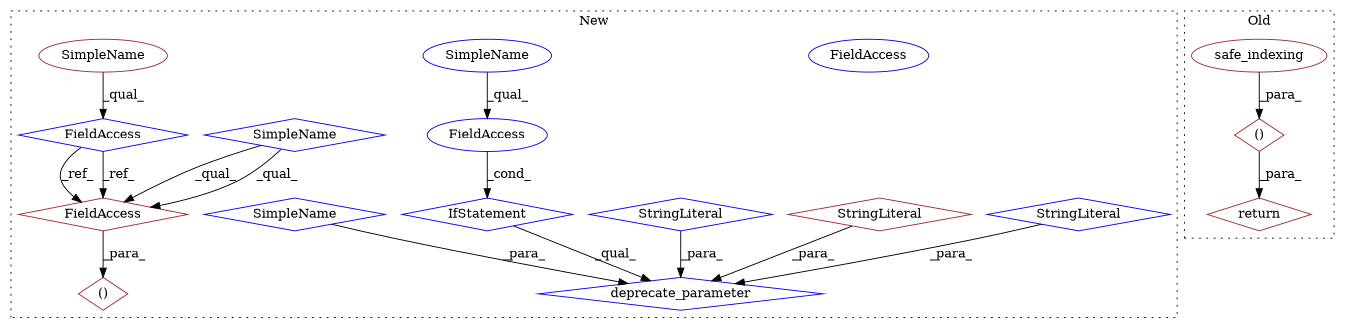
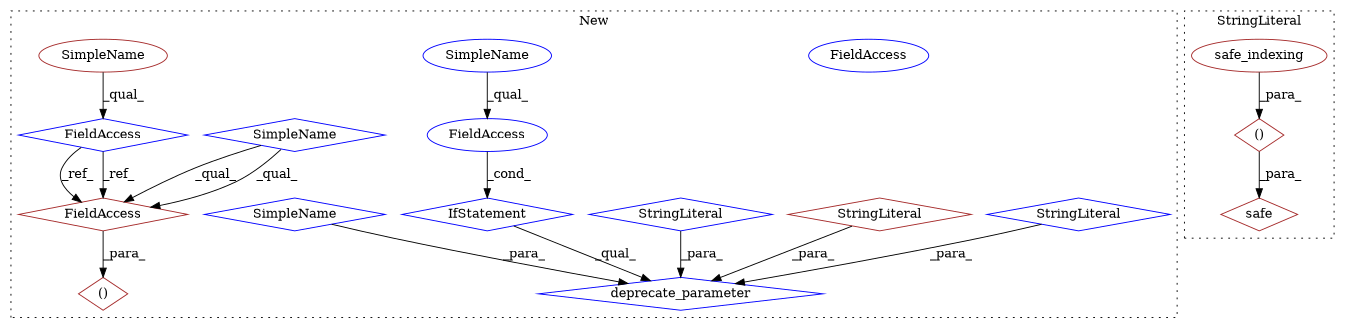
(1259, 21) -> (1259, 21)
(1259, 214) -> (1259, 214)
